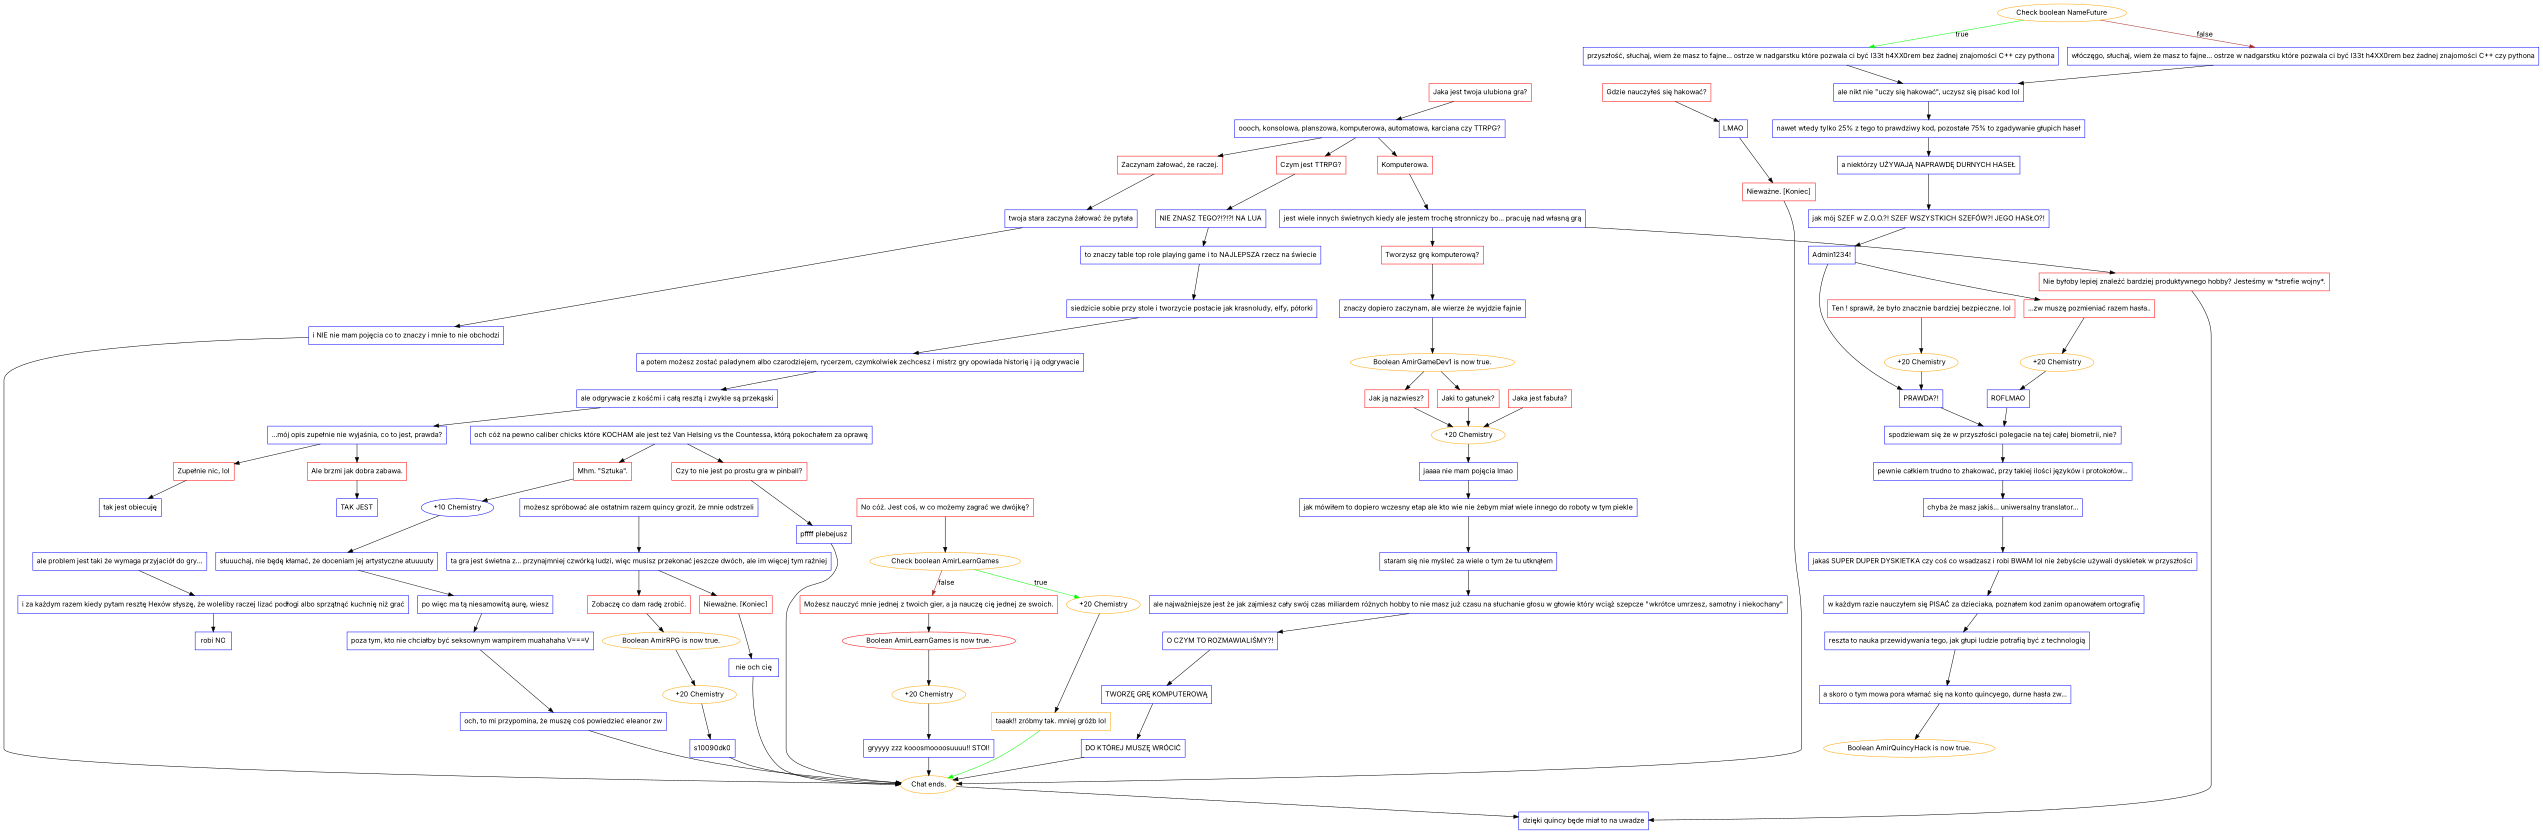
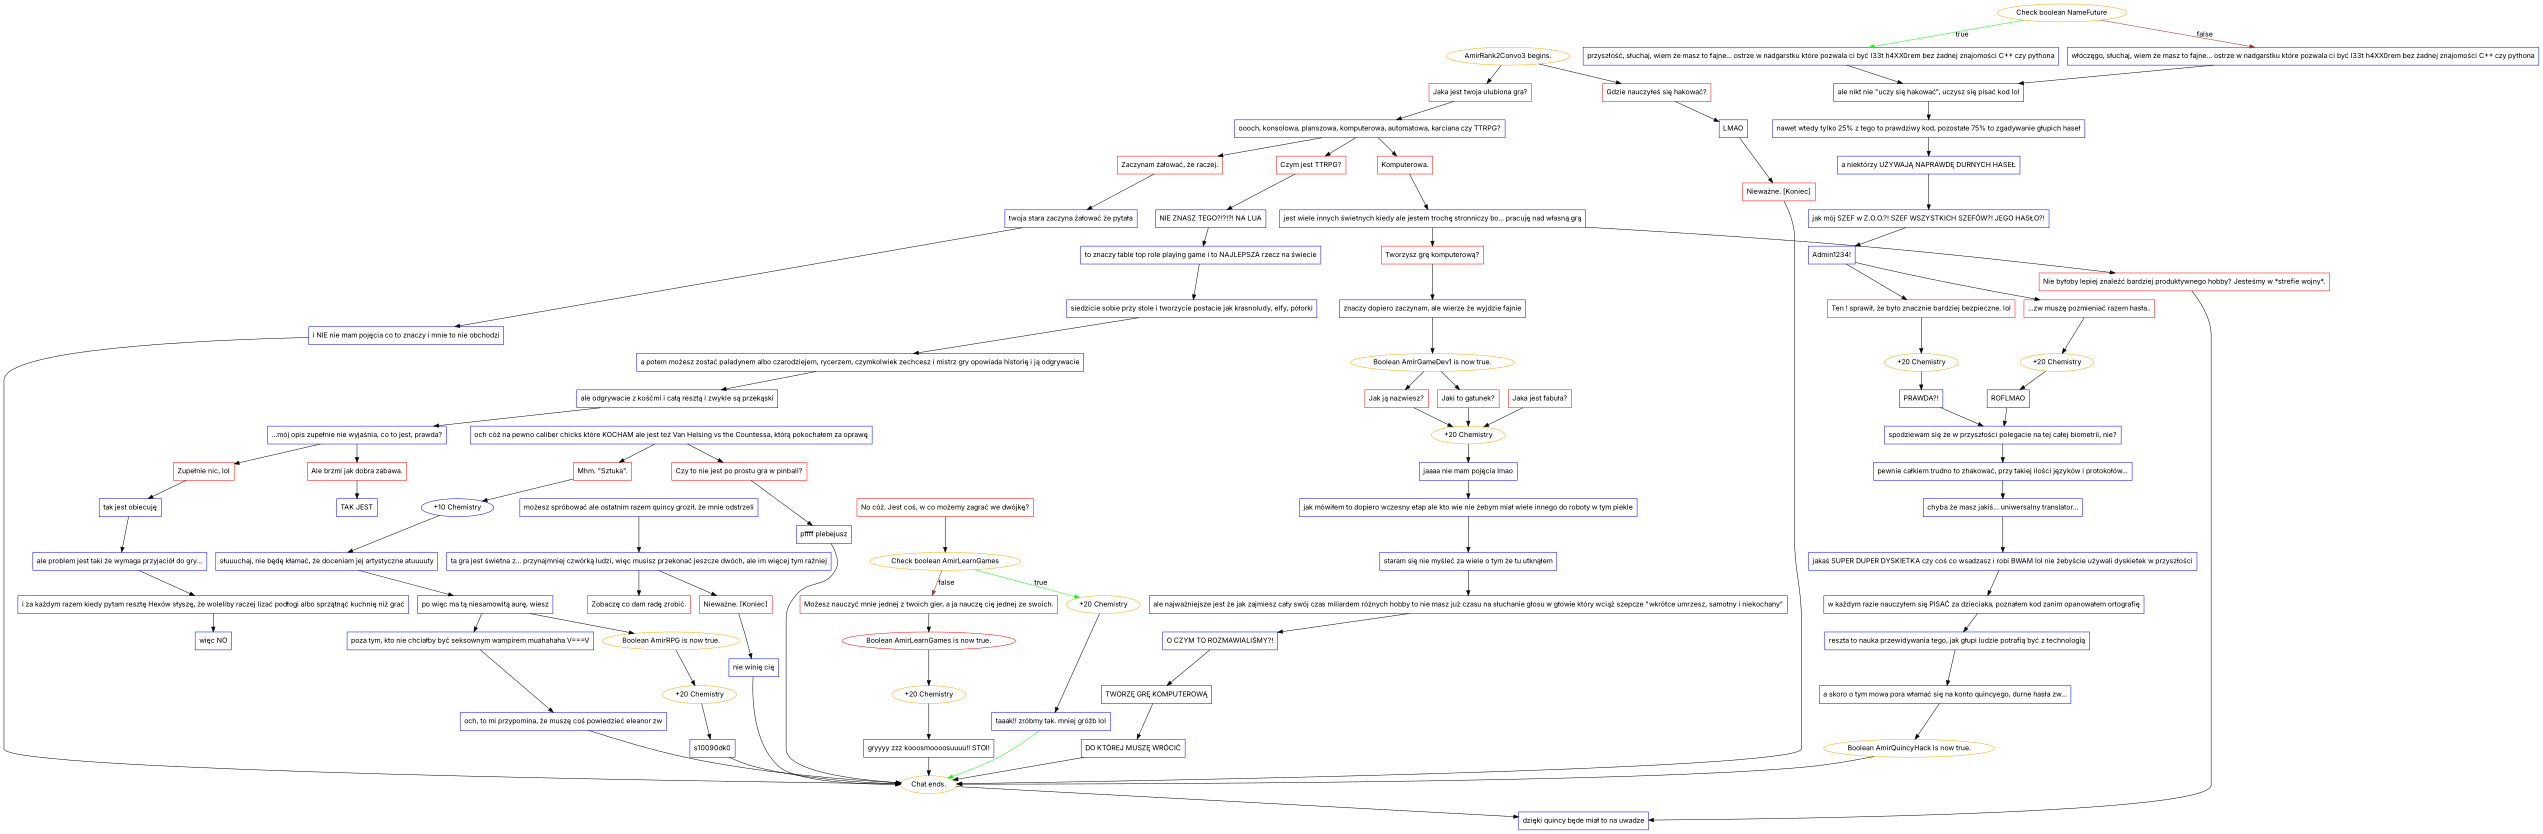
none -> (1508, 56)
(1836, 339) -> (1874, 281)
none -> (126, 532)
(653, 621) -> (579, 623)
(213, 641) -> (213, 641)
(754, 668) -> (754, 668)
(1051, 721) -> (1051, 721)
none -> (1418, 781)
